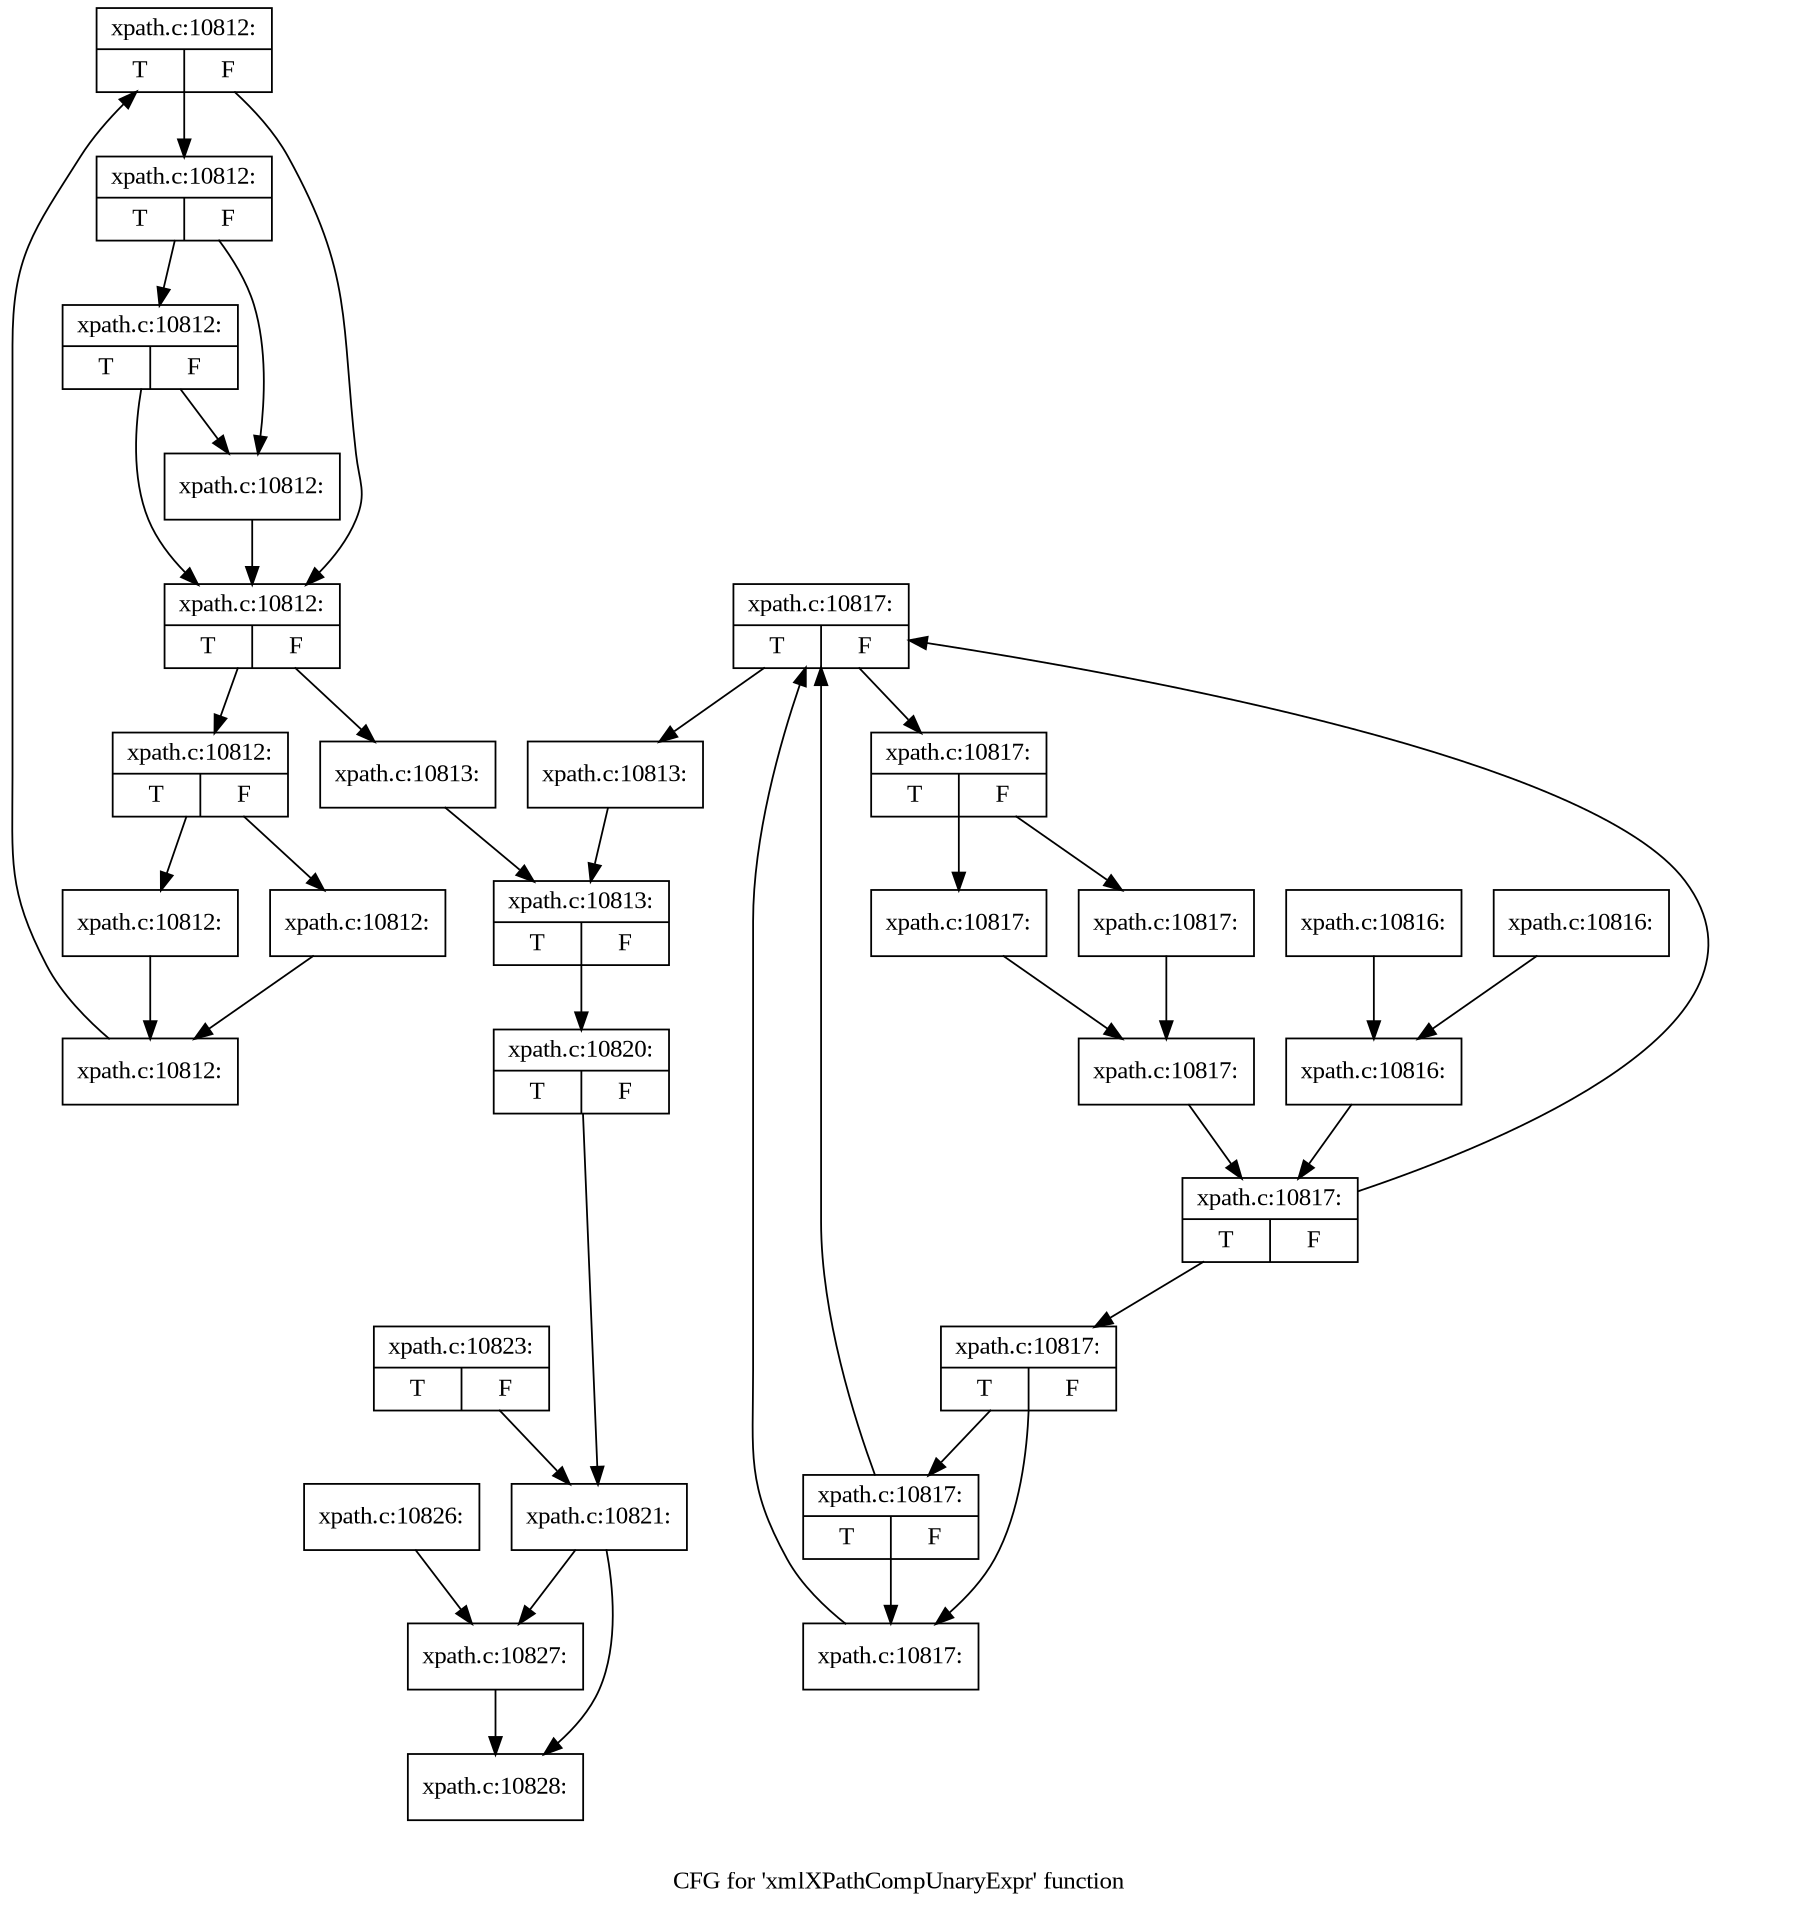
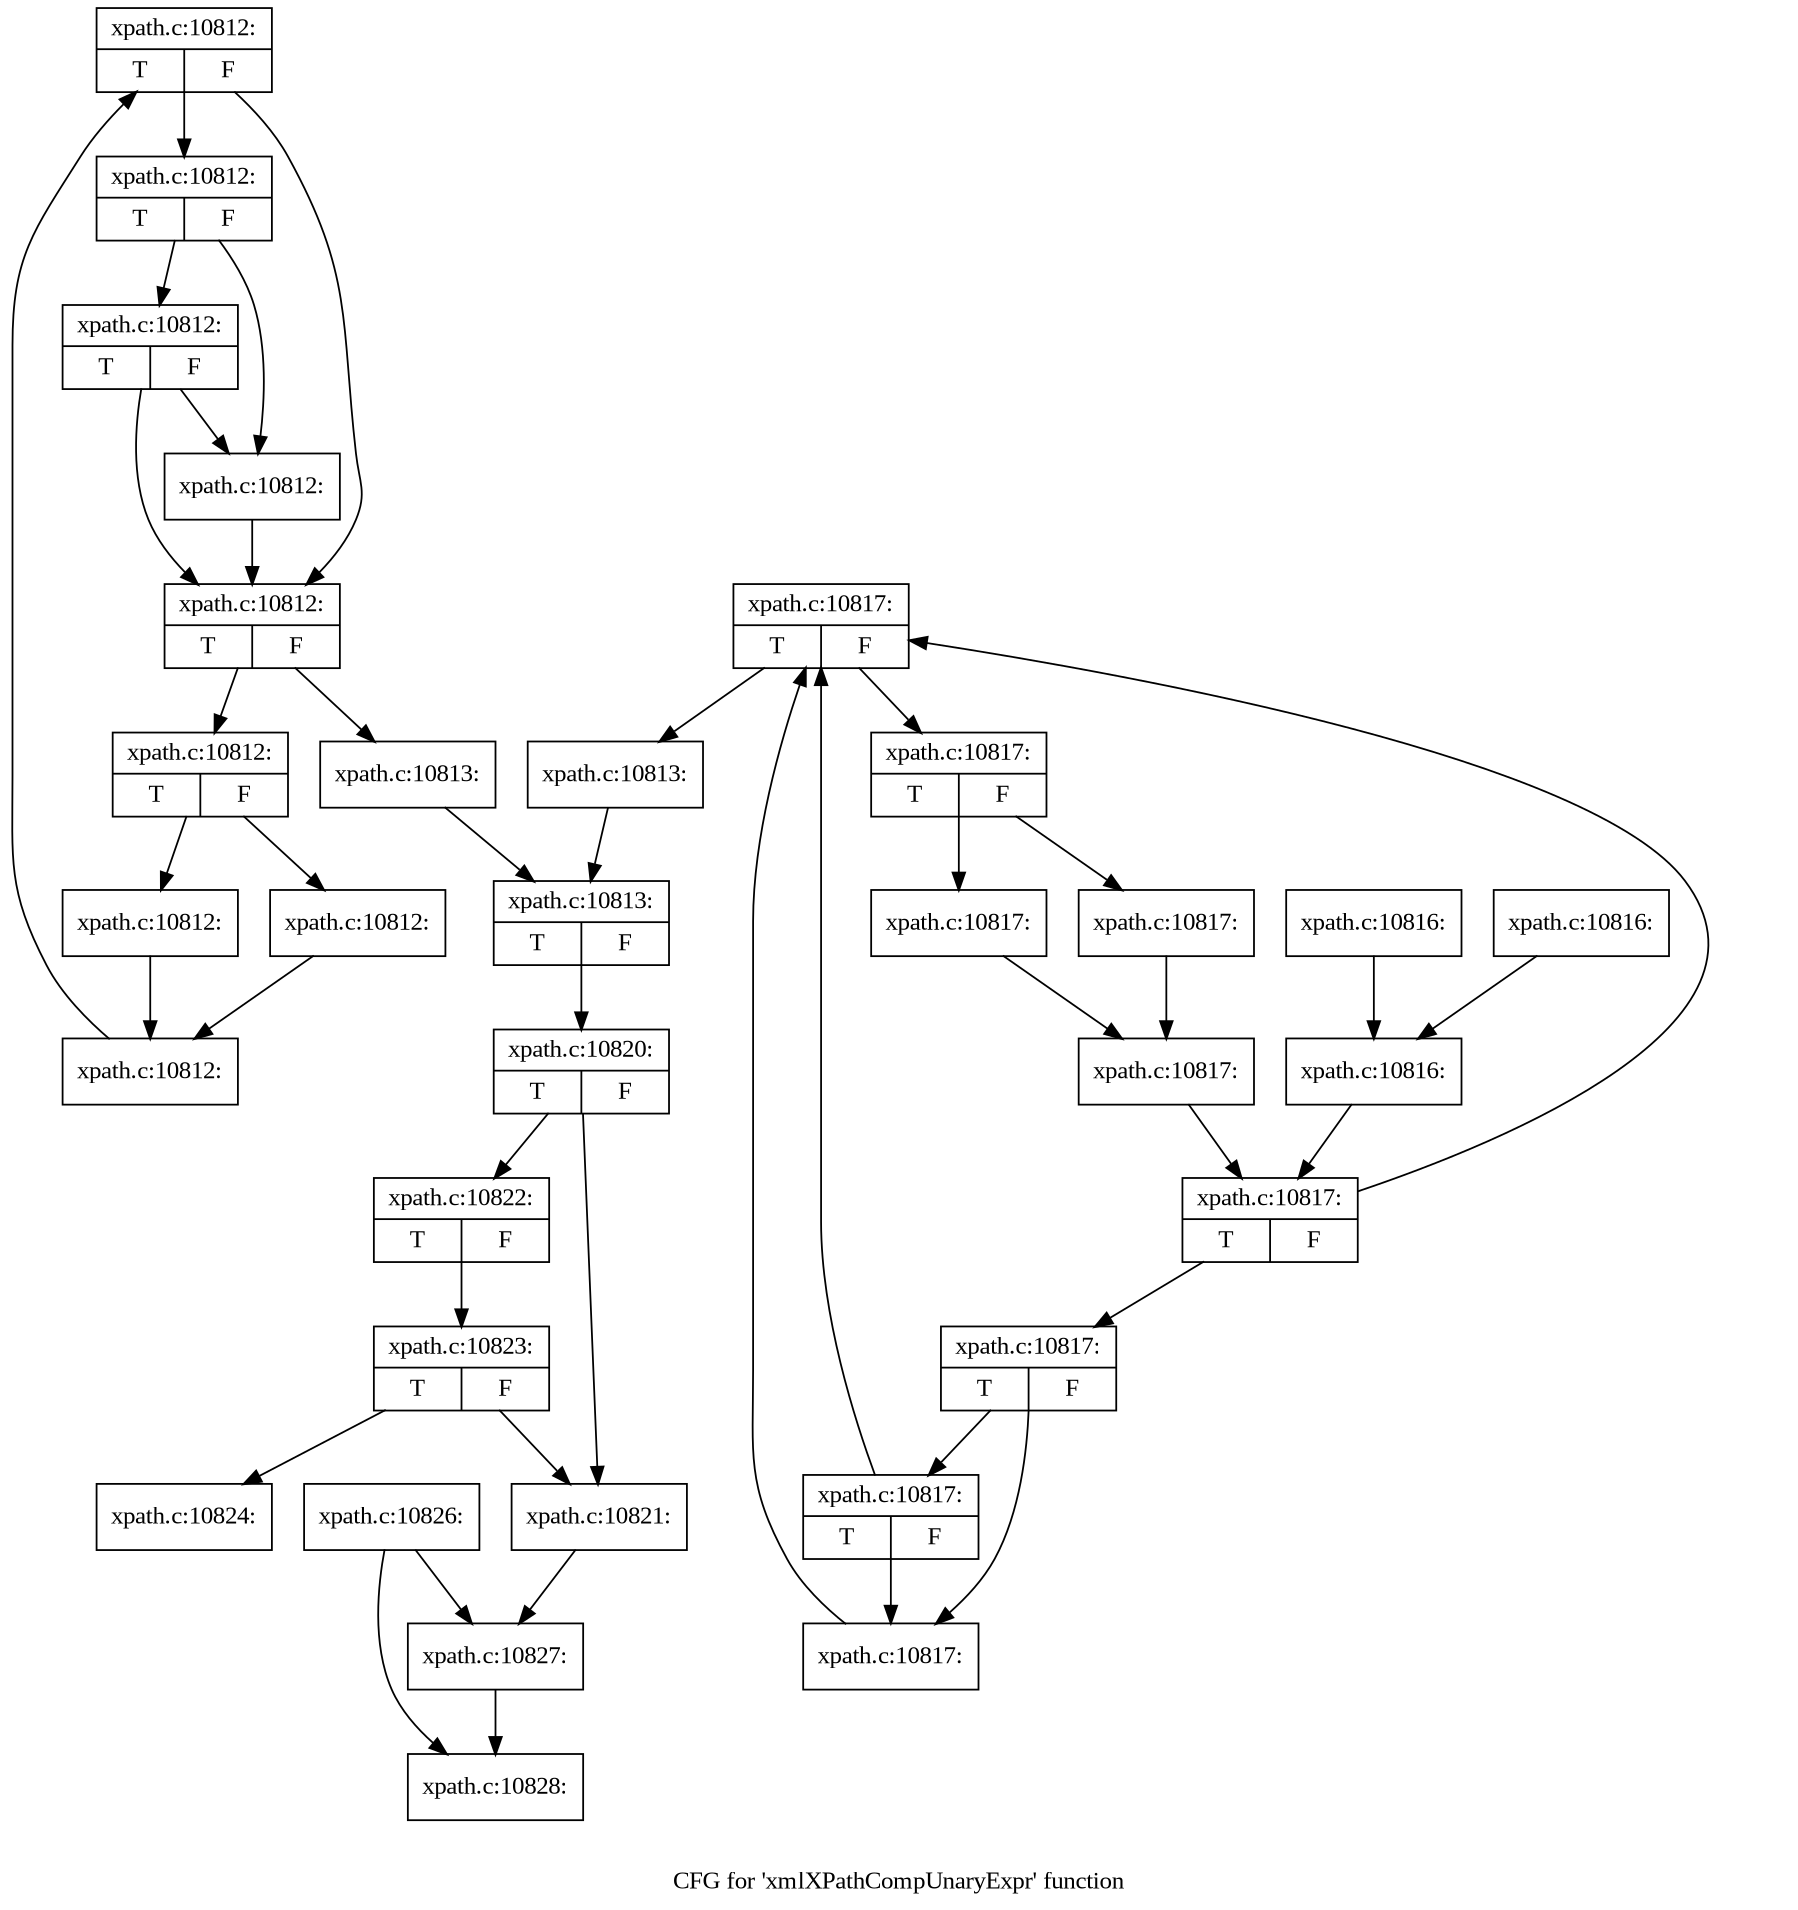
none -> (462, 1220)
none -> (184, 1517)
(610, 1654) -> (381, 1654)
